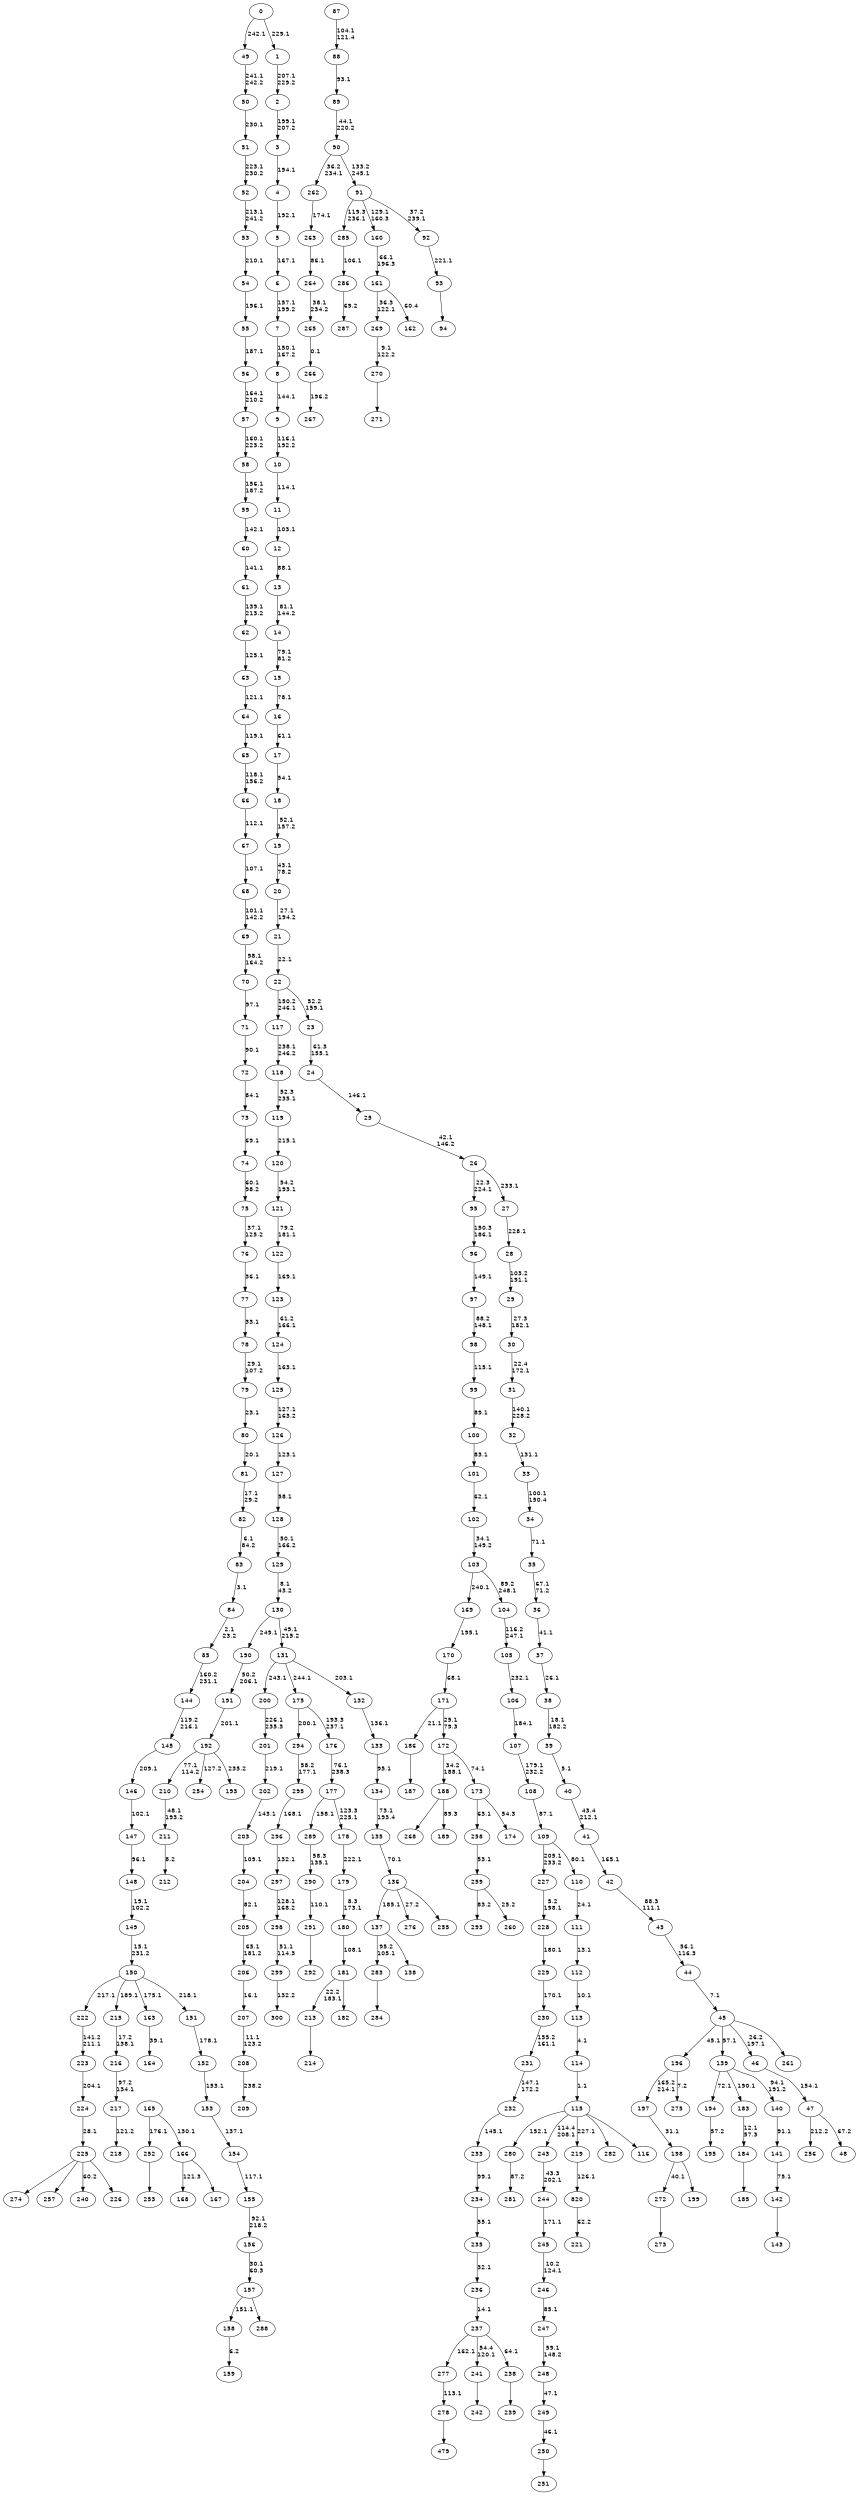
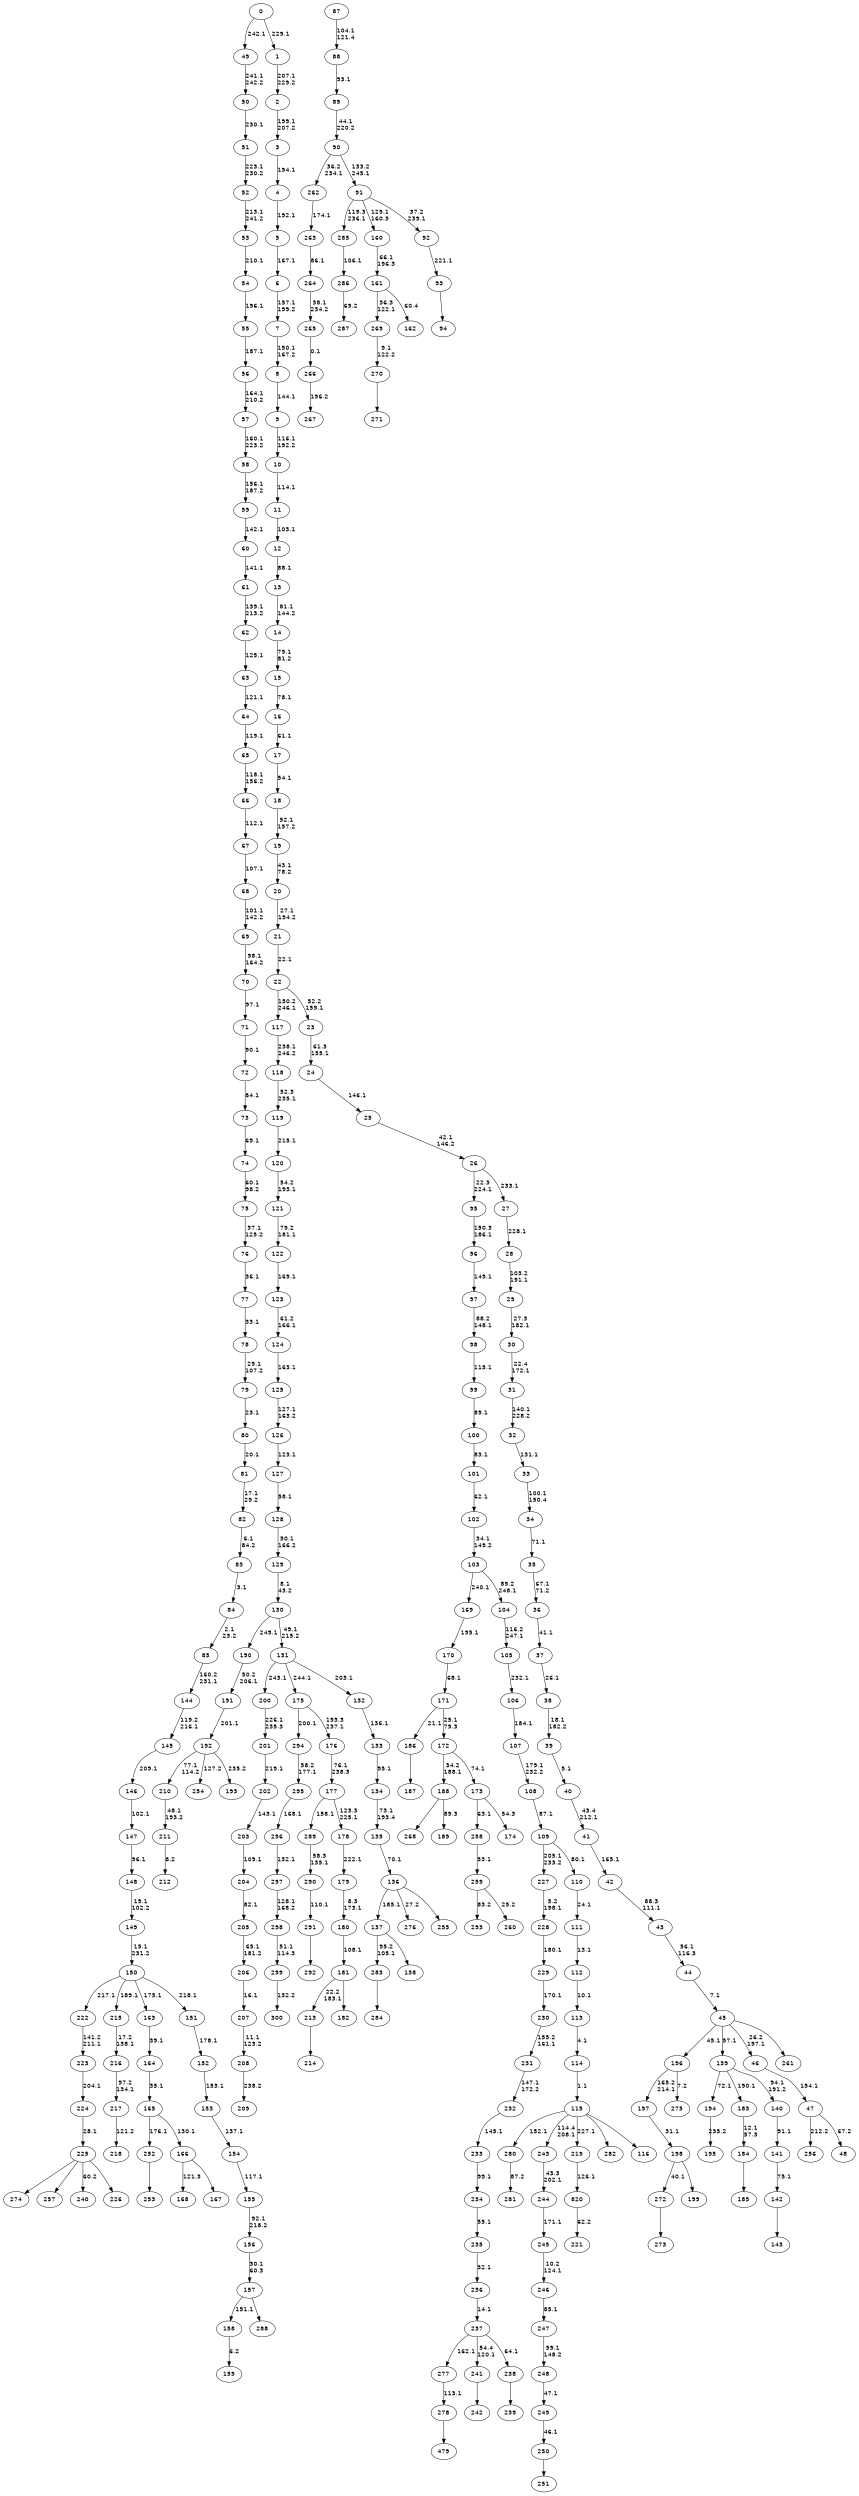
none -> (150, 2084)
(718, 2132) -> (718, 2132)
